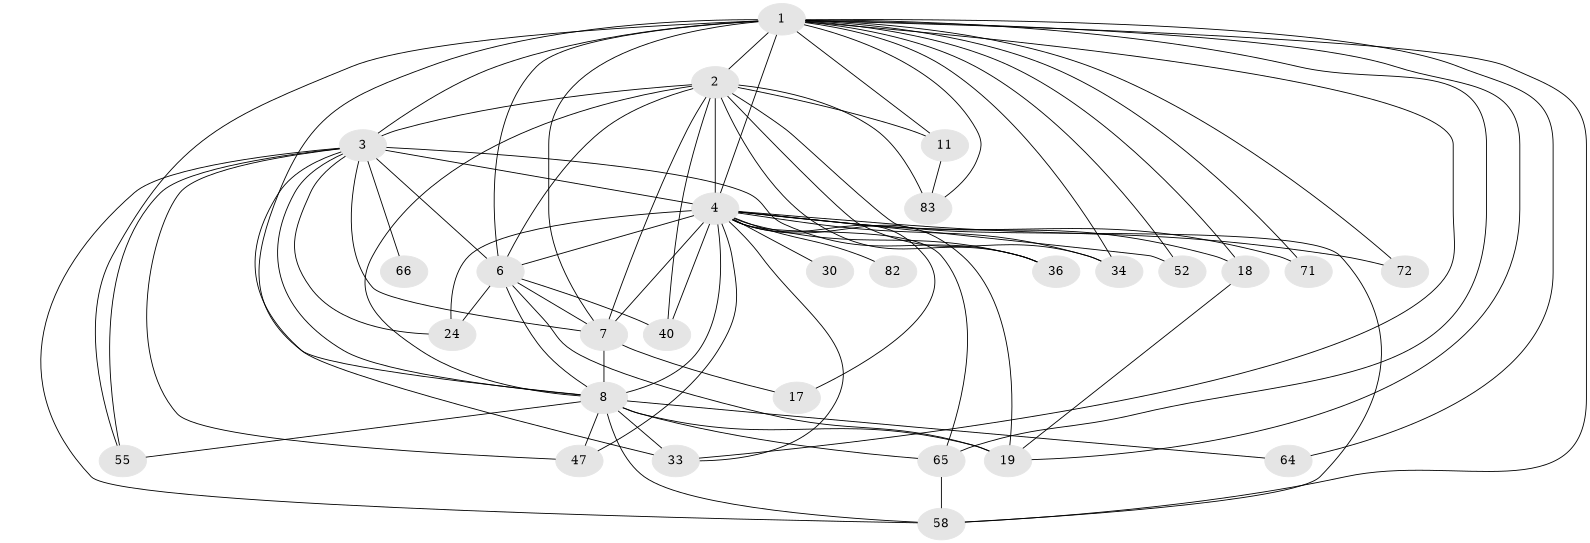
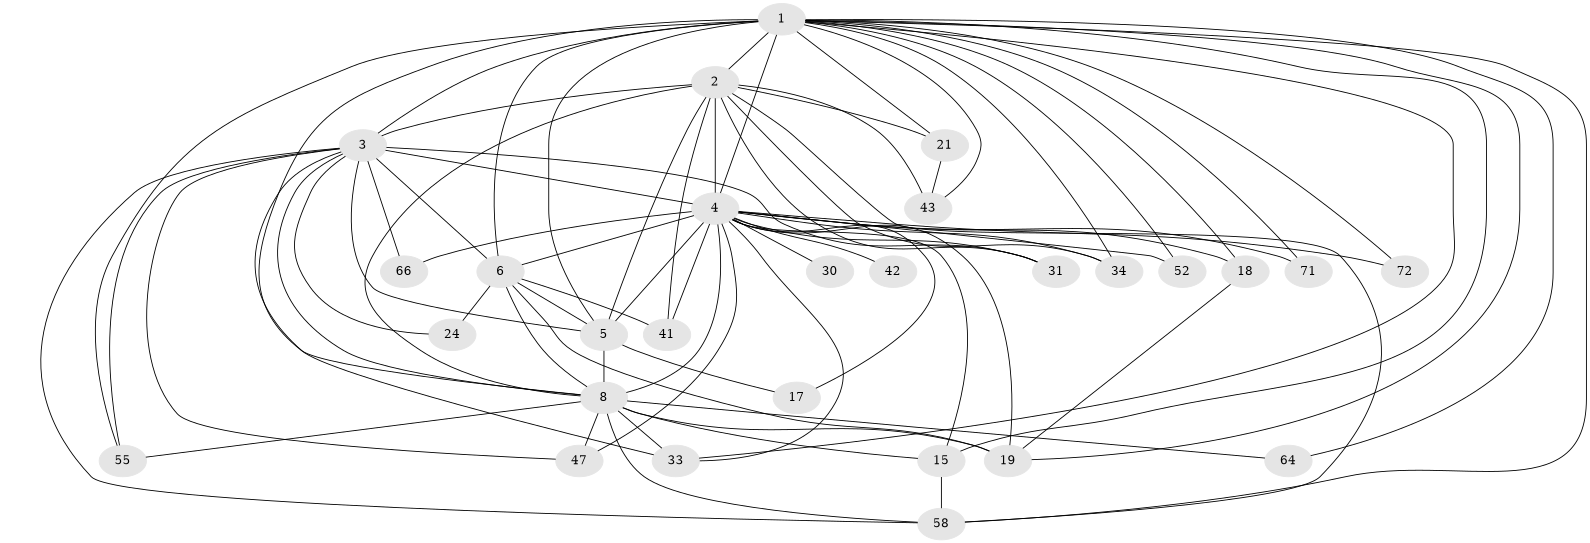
(945, 145) -> (945, 145)
(581, 150) -> none
(928, 209) -> (928, 209)
(544, 228) -> (563, 229)
(893, 272) -> (893, 272)
(1056, 272) -> (1056, 272)
(604, 335) -> (604, 335)
(667, 335) -> (667, 335)
(941, 461) -> (941, 461)
